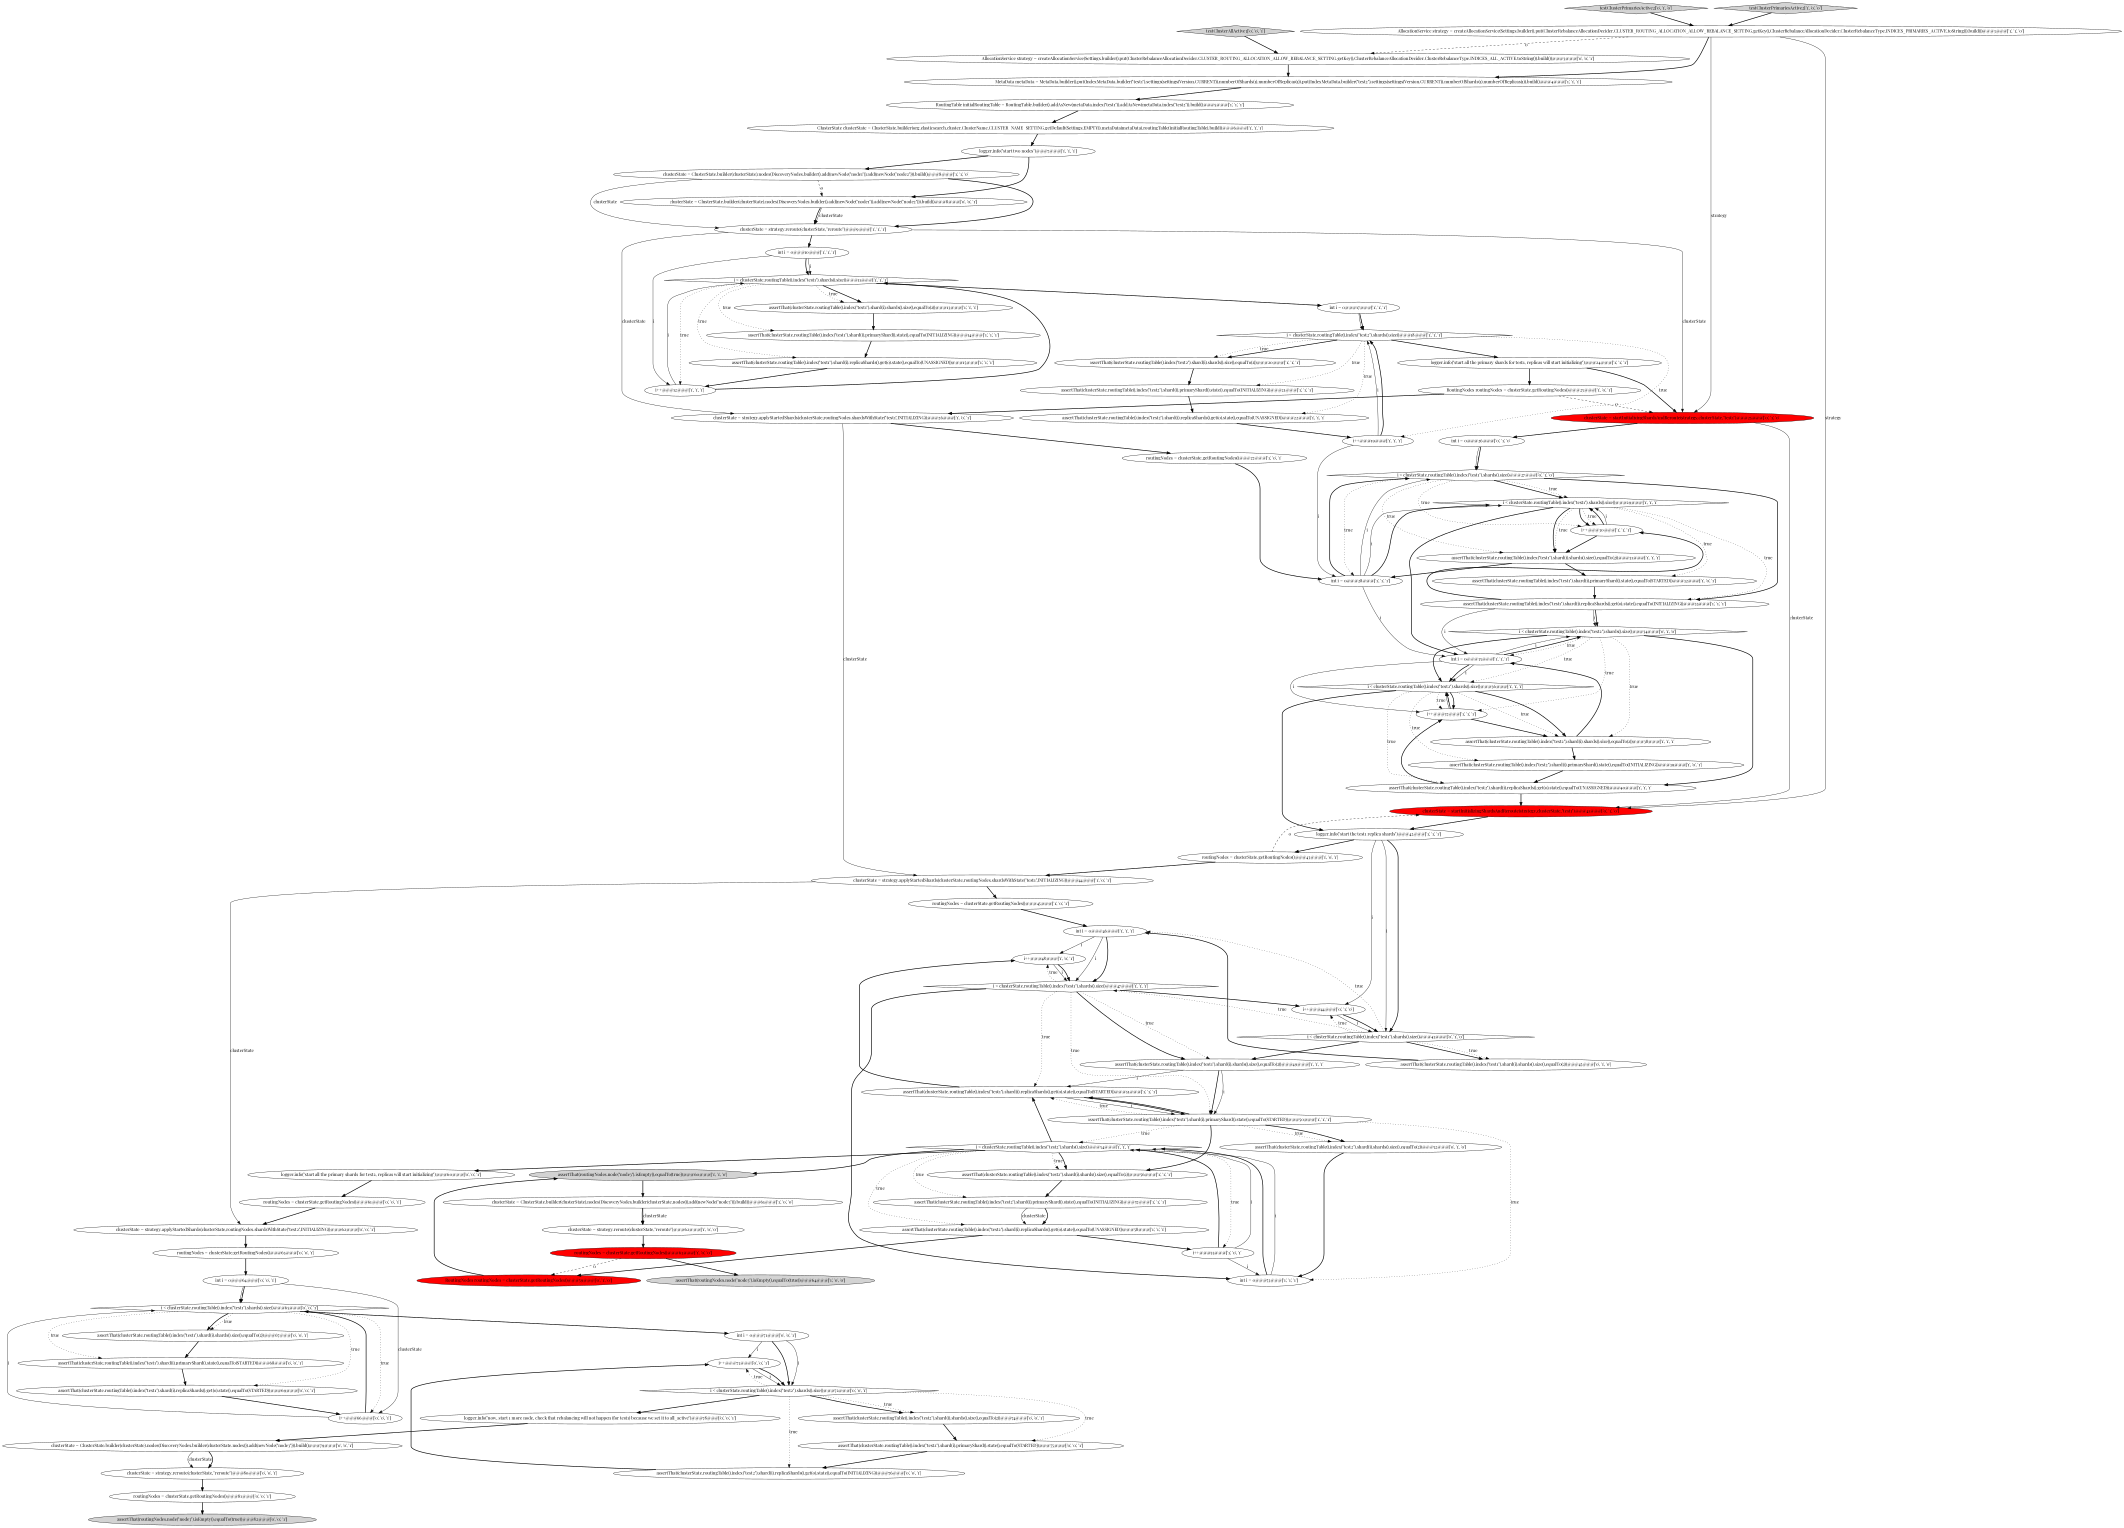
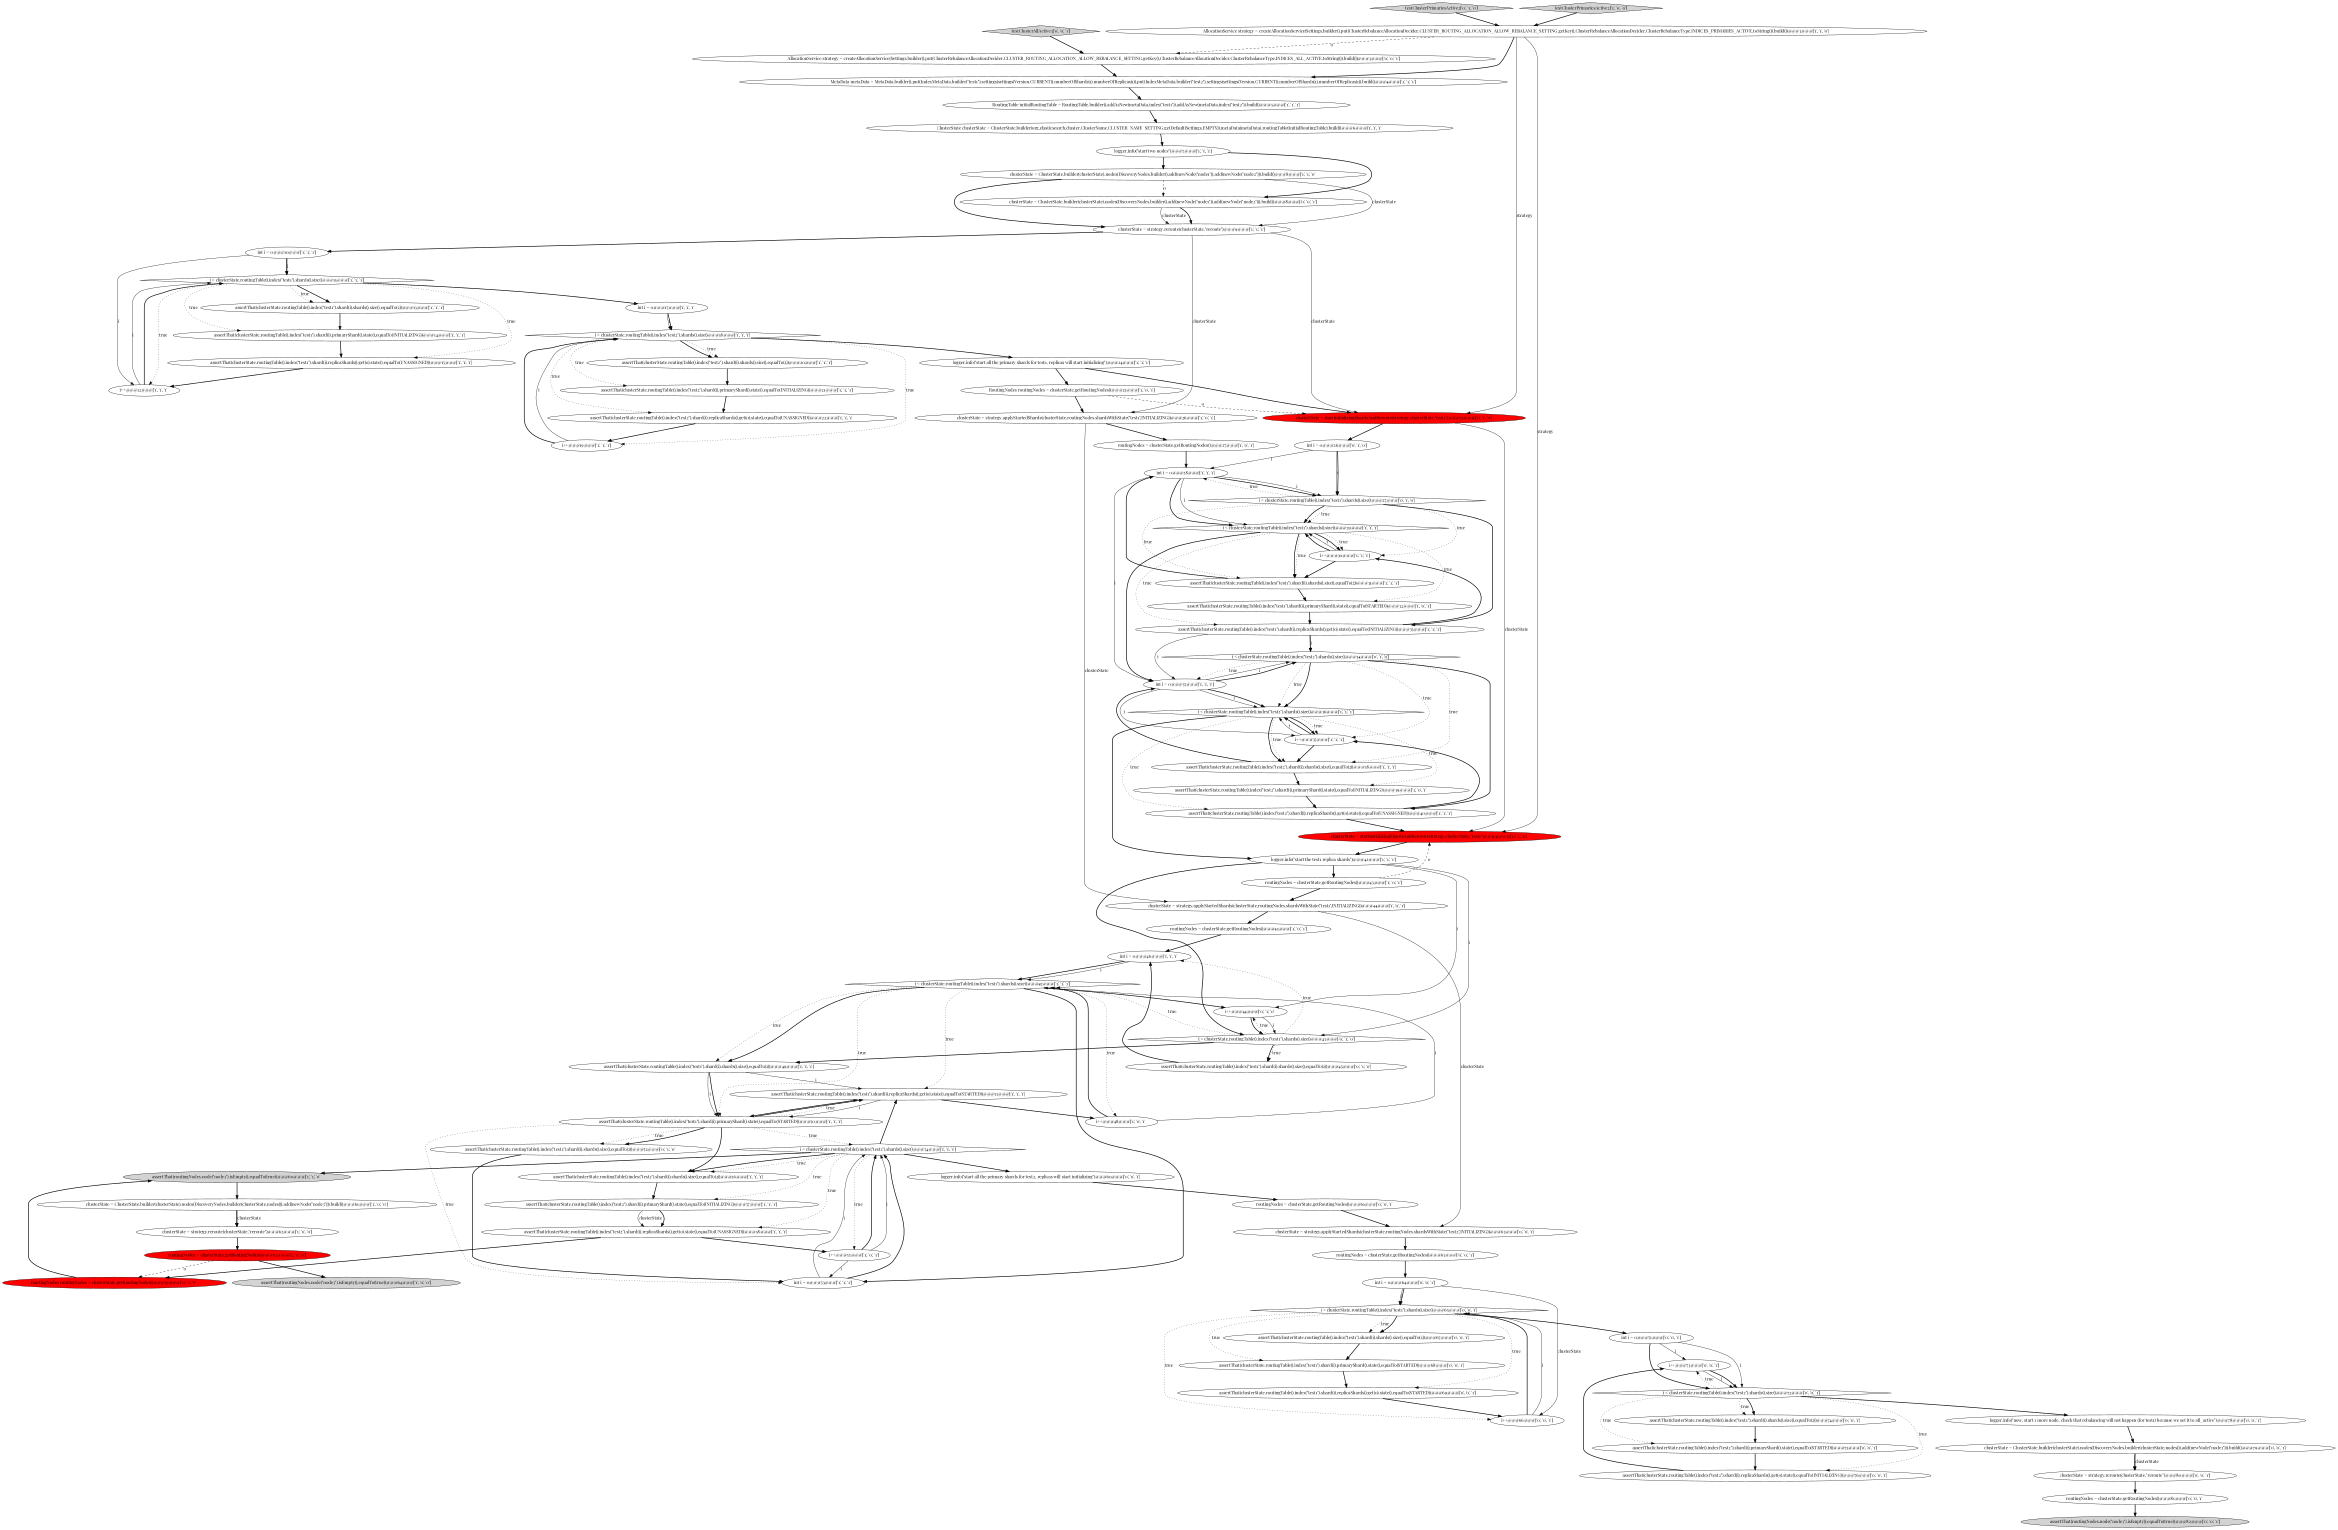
(1318, 504) -> (1263, 459)
(1079, 944) -> none
